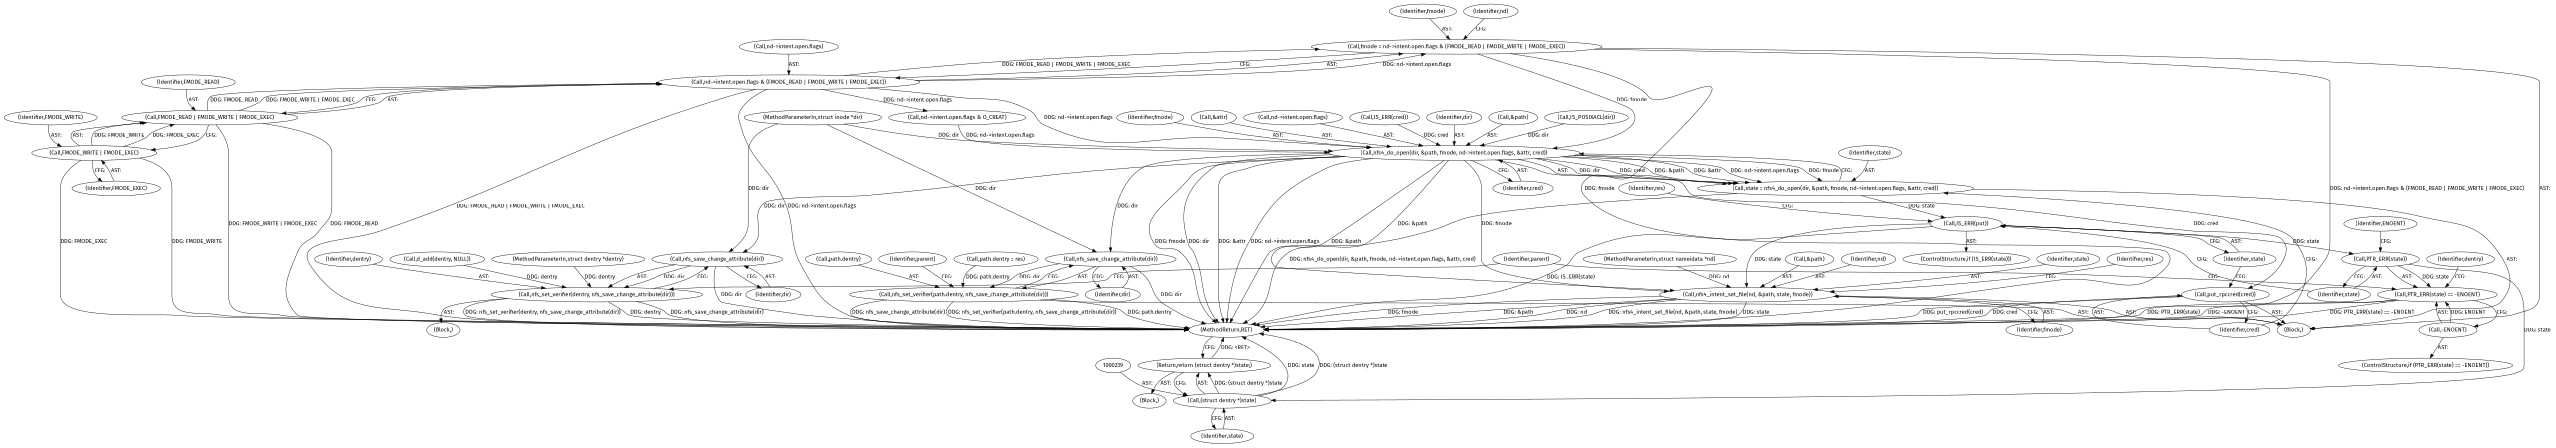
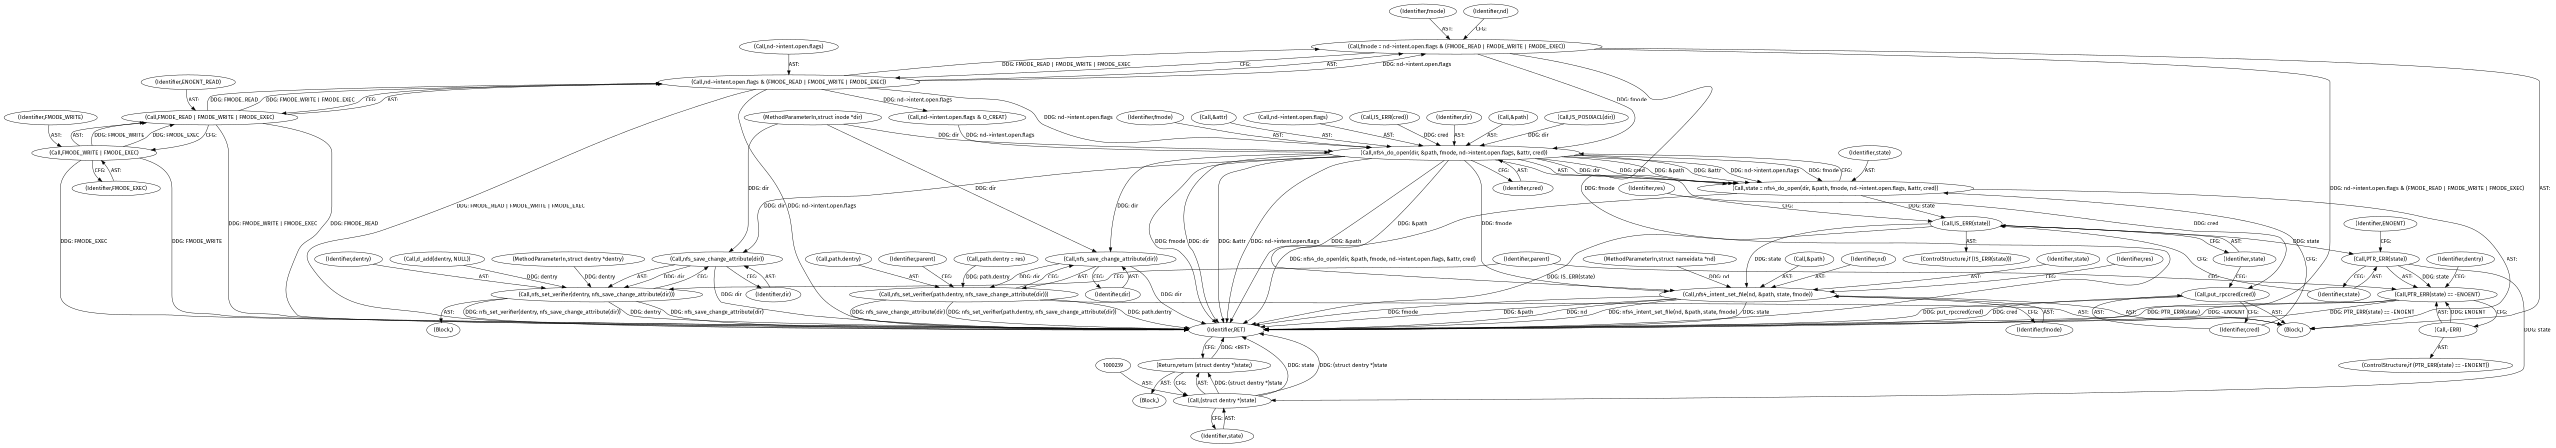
(188, 82) -> (188, 82)
(1966, 224) -> (1966, 224)
(1226, 330) -> (1226, 330)
(2448, 330) -> (2448, 330)
